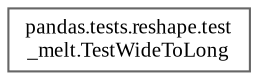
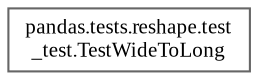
(129, 40) -> (129, 40)
